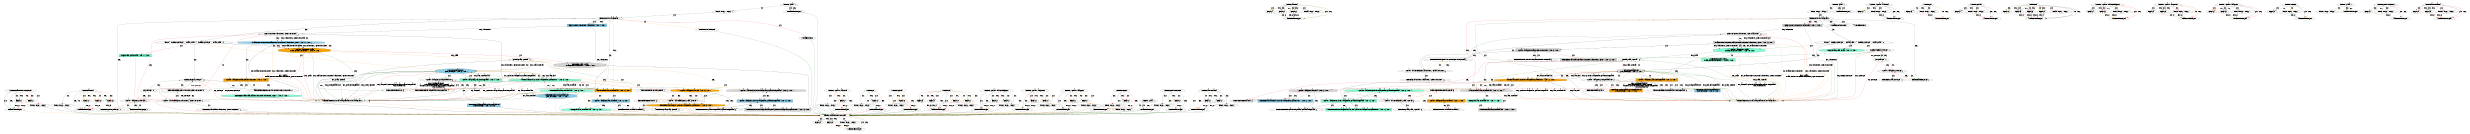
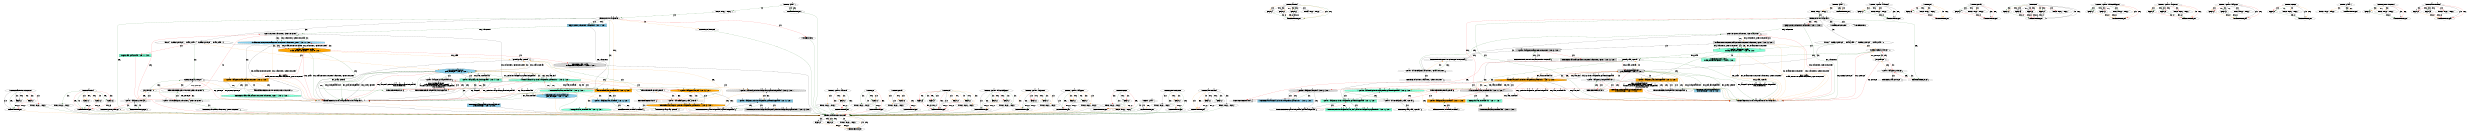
(1842, 50) -> none
(1501, 98) -> (1467, 96)
(599, 105) -> (608, 96)
